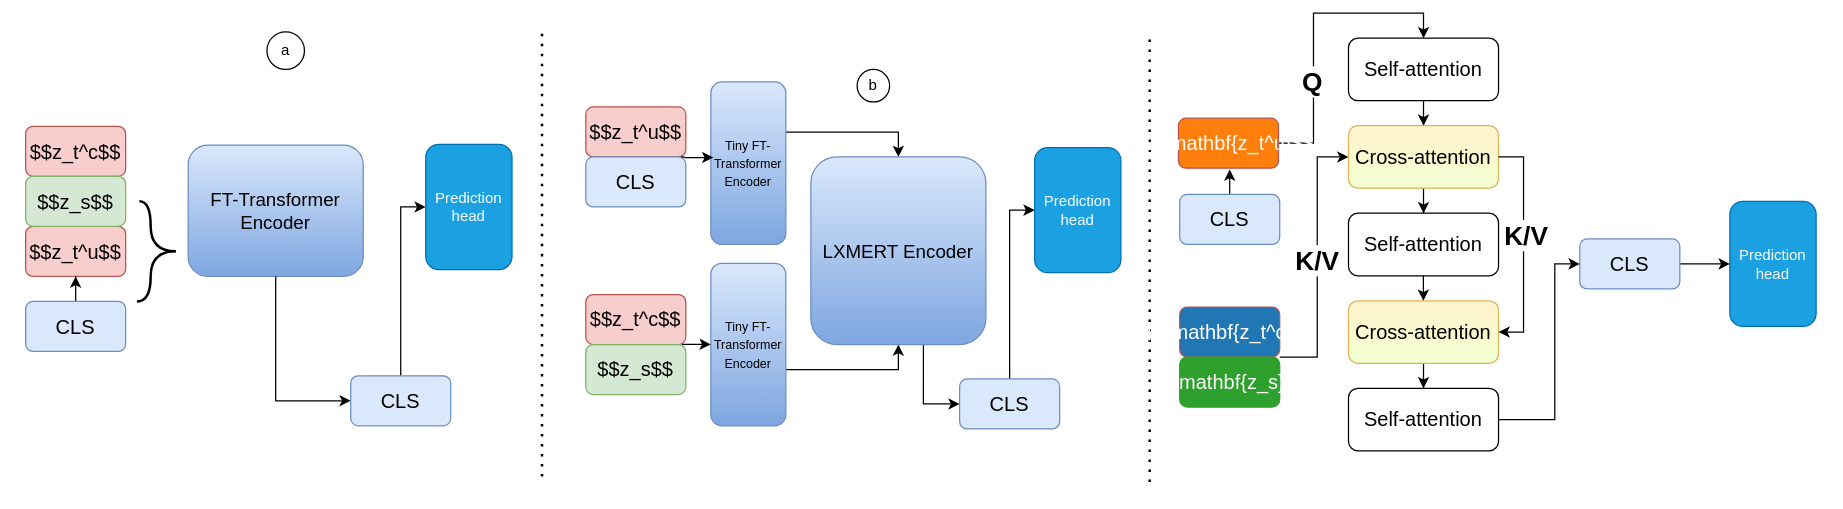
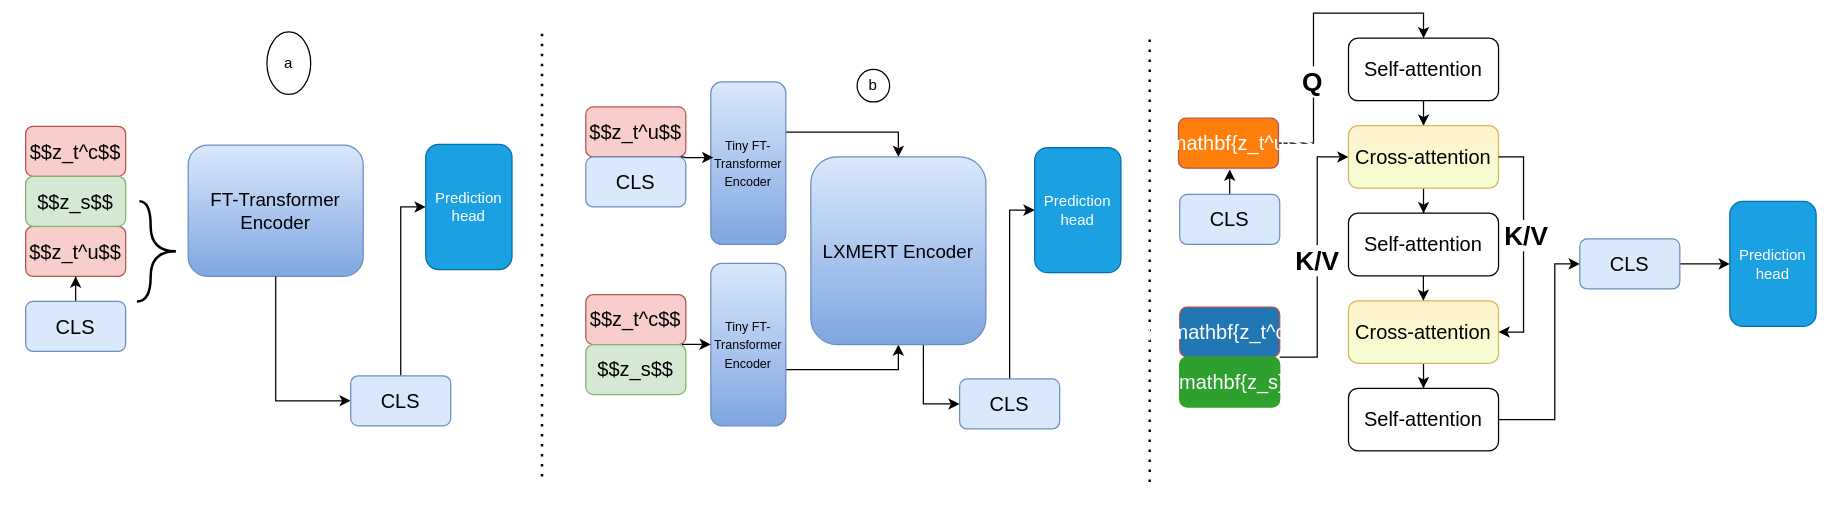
(286, 51) -> (289, 63)
